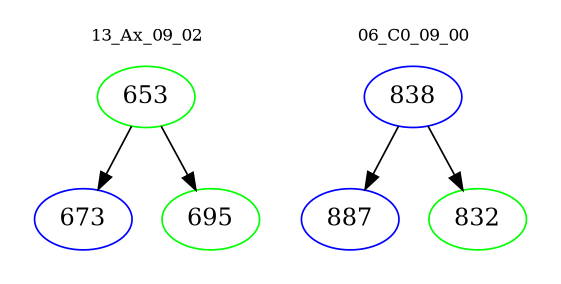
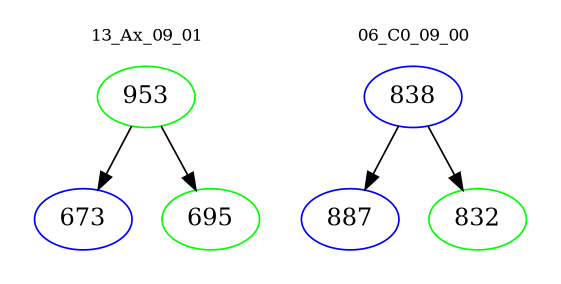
(147, 37) -> (147, 37)
(146, 97) -> (146, 97)
